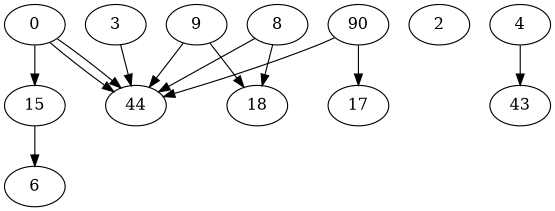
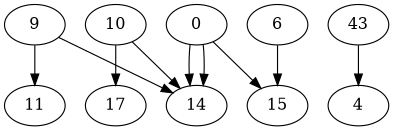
(116, 25) -> none
(278, 25) -> none
(358, 25) -> (116, 25)
(439, 25) -> none
(520, 60) -> (358, 60)
(136, 106) -> (197, 106)
(257, 106) -> (35, 106)
(35, 141) -> (278, 60)
